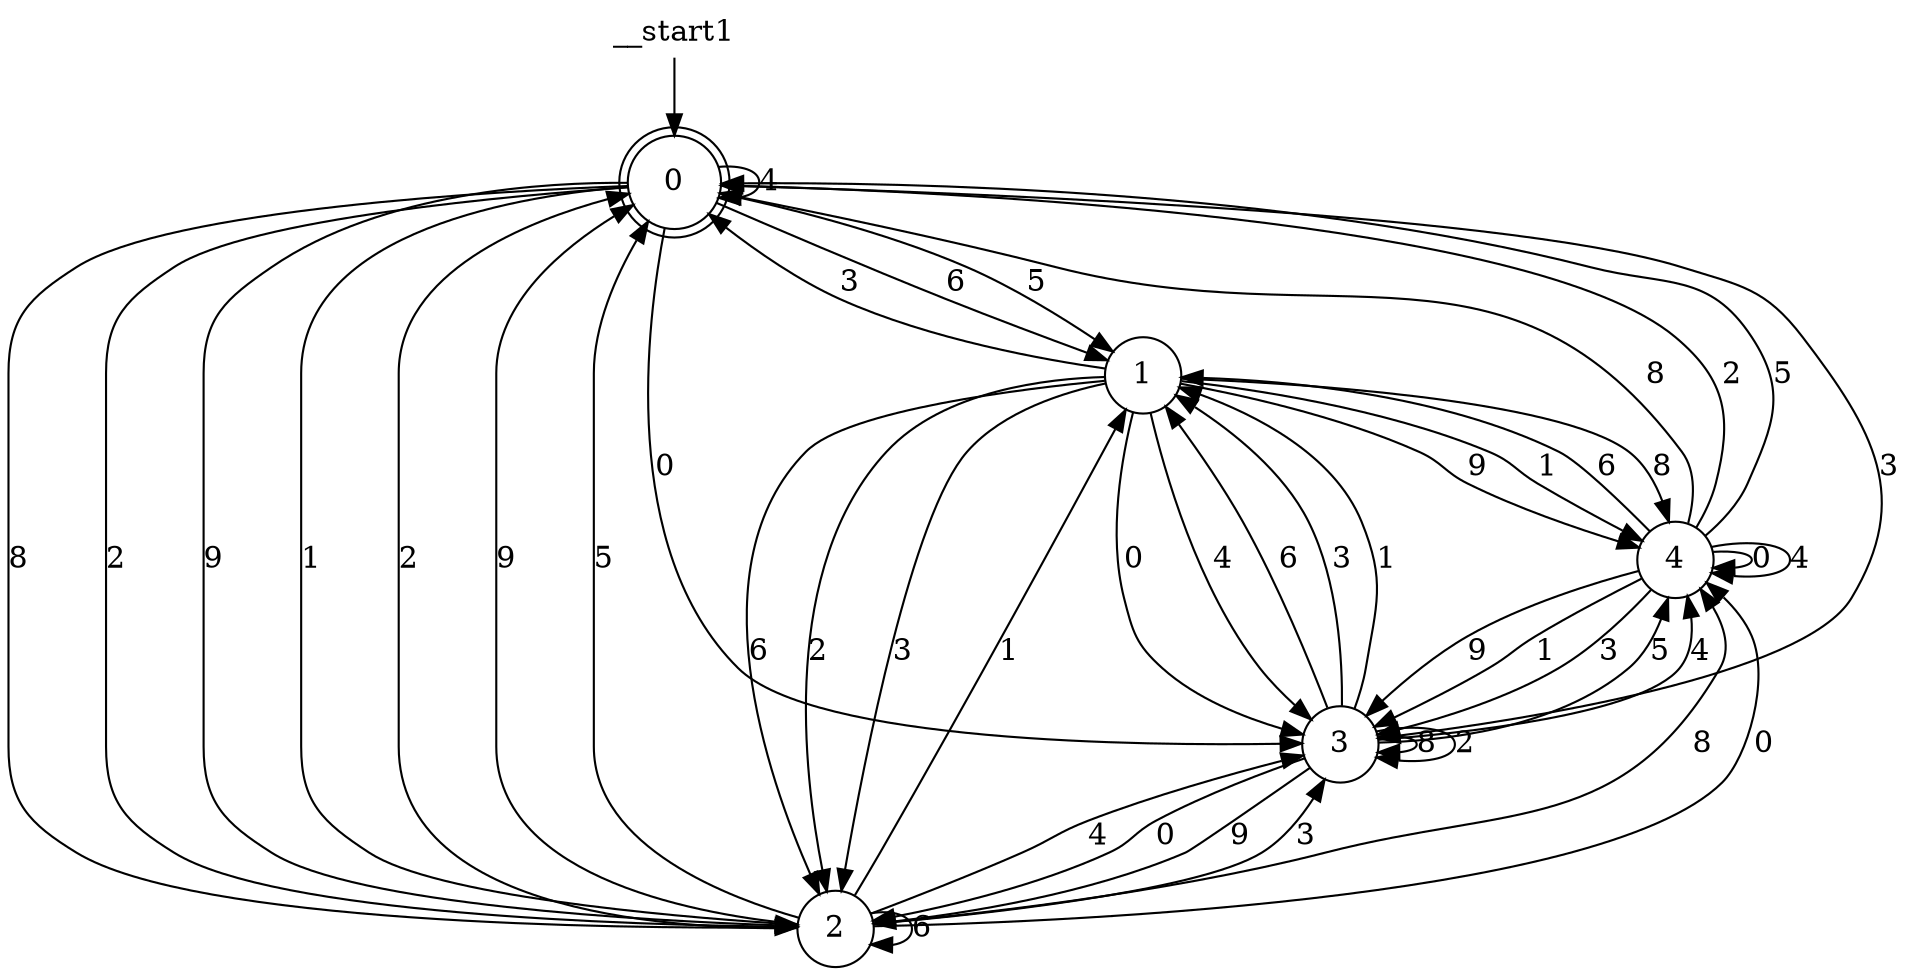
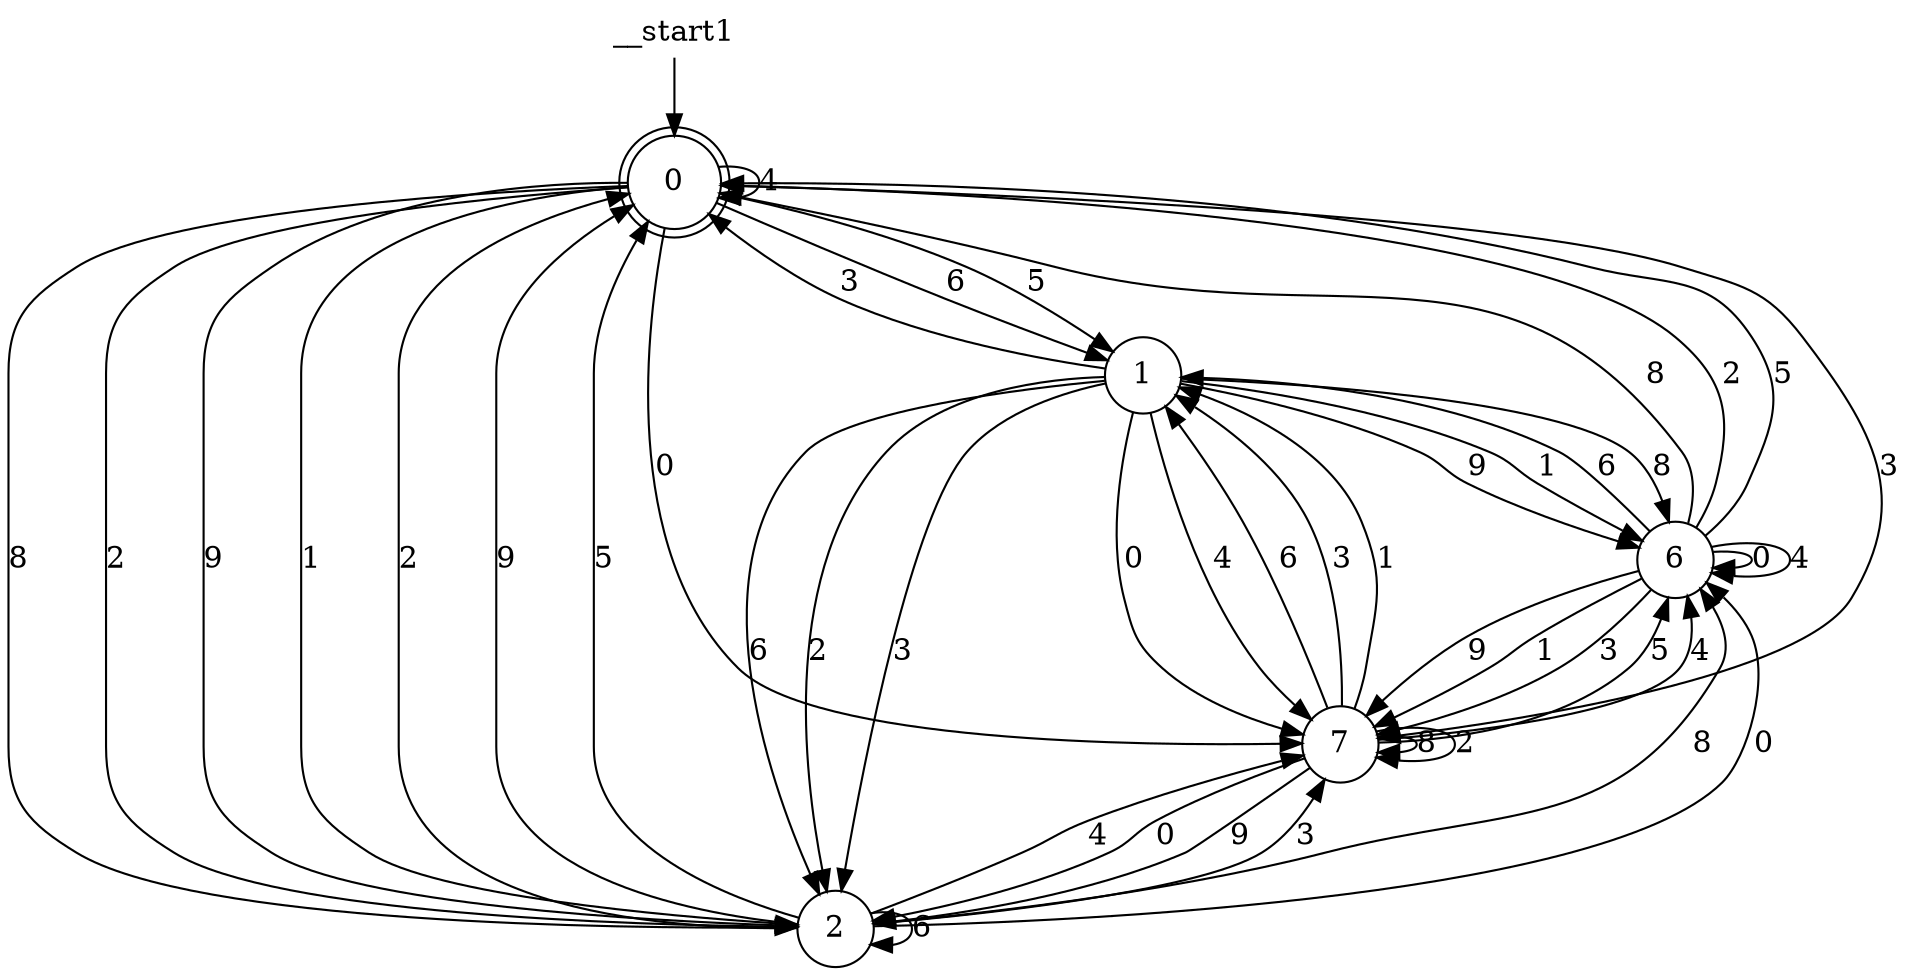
(1675, 560) -> (1675, 560)
(987, 663) -> none
(1340, 744) -> (1340, 744)
